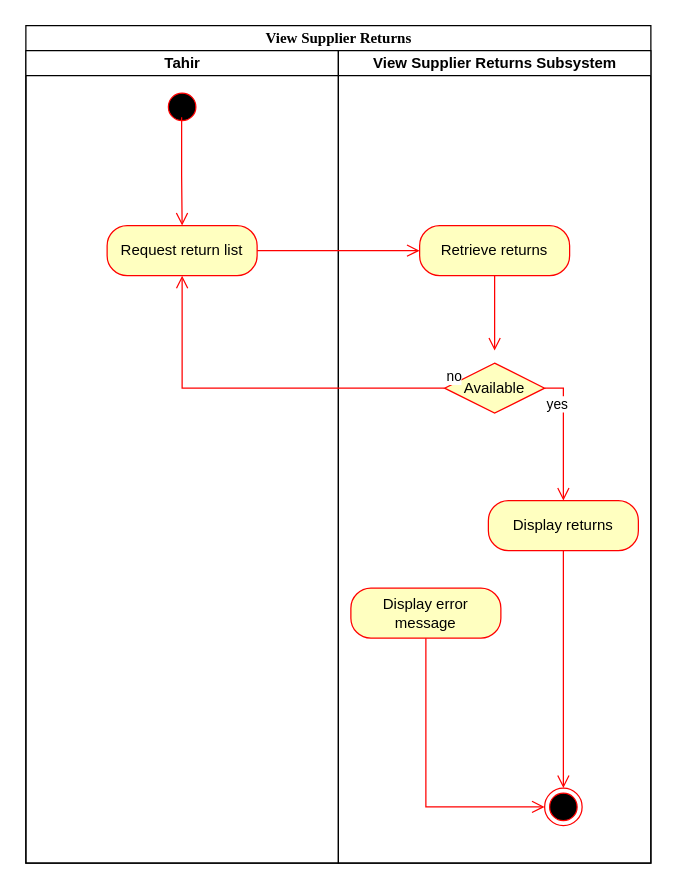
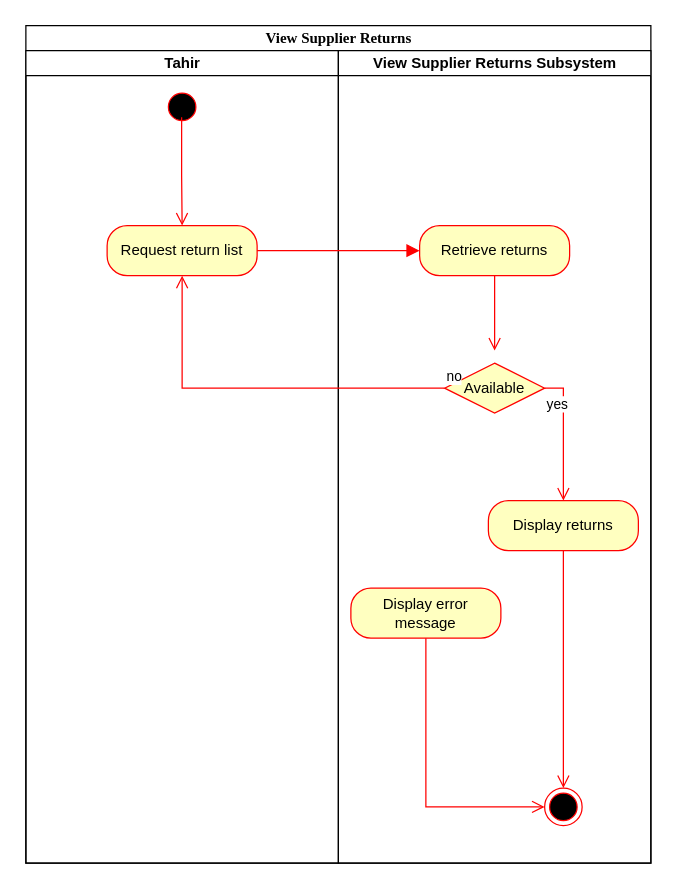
(410, 251) -> (405, 251)
